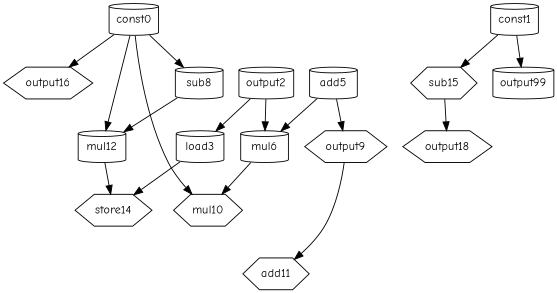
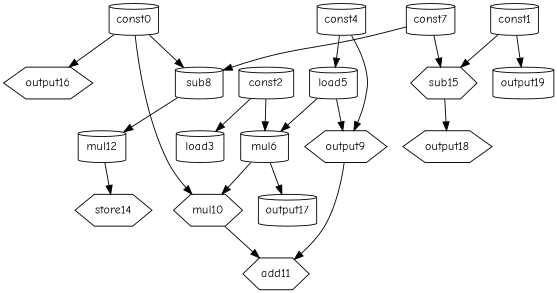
none -> (341, 19)
none -> (431, 19)
(119, 79) -> none
(266, 83) -> (266, 83)
(333, 83) -> (333, 83)
(523, 83) -> (523, 83)
(161, 176) -> none
none -> (288, 210)
none -> (239, 239)
